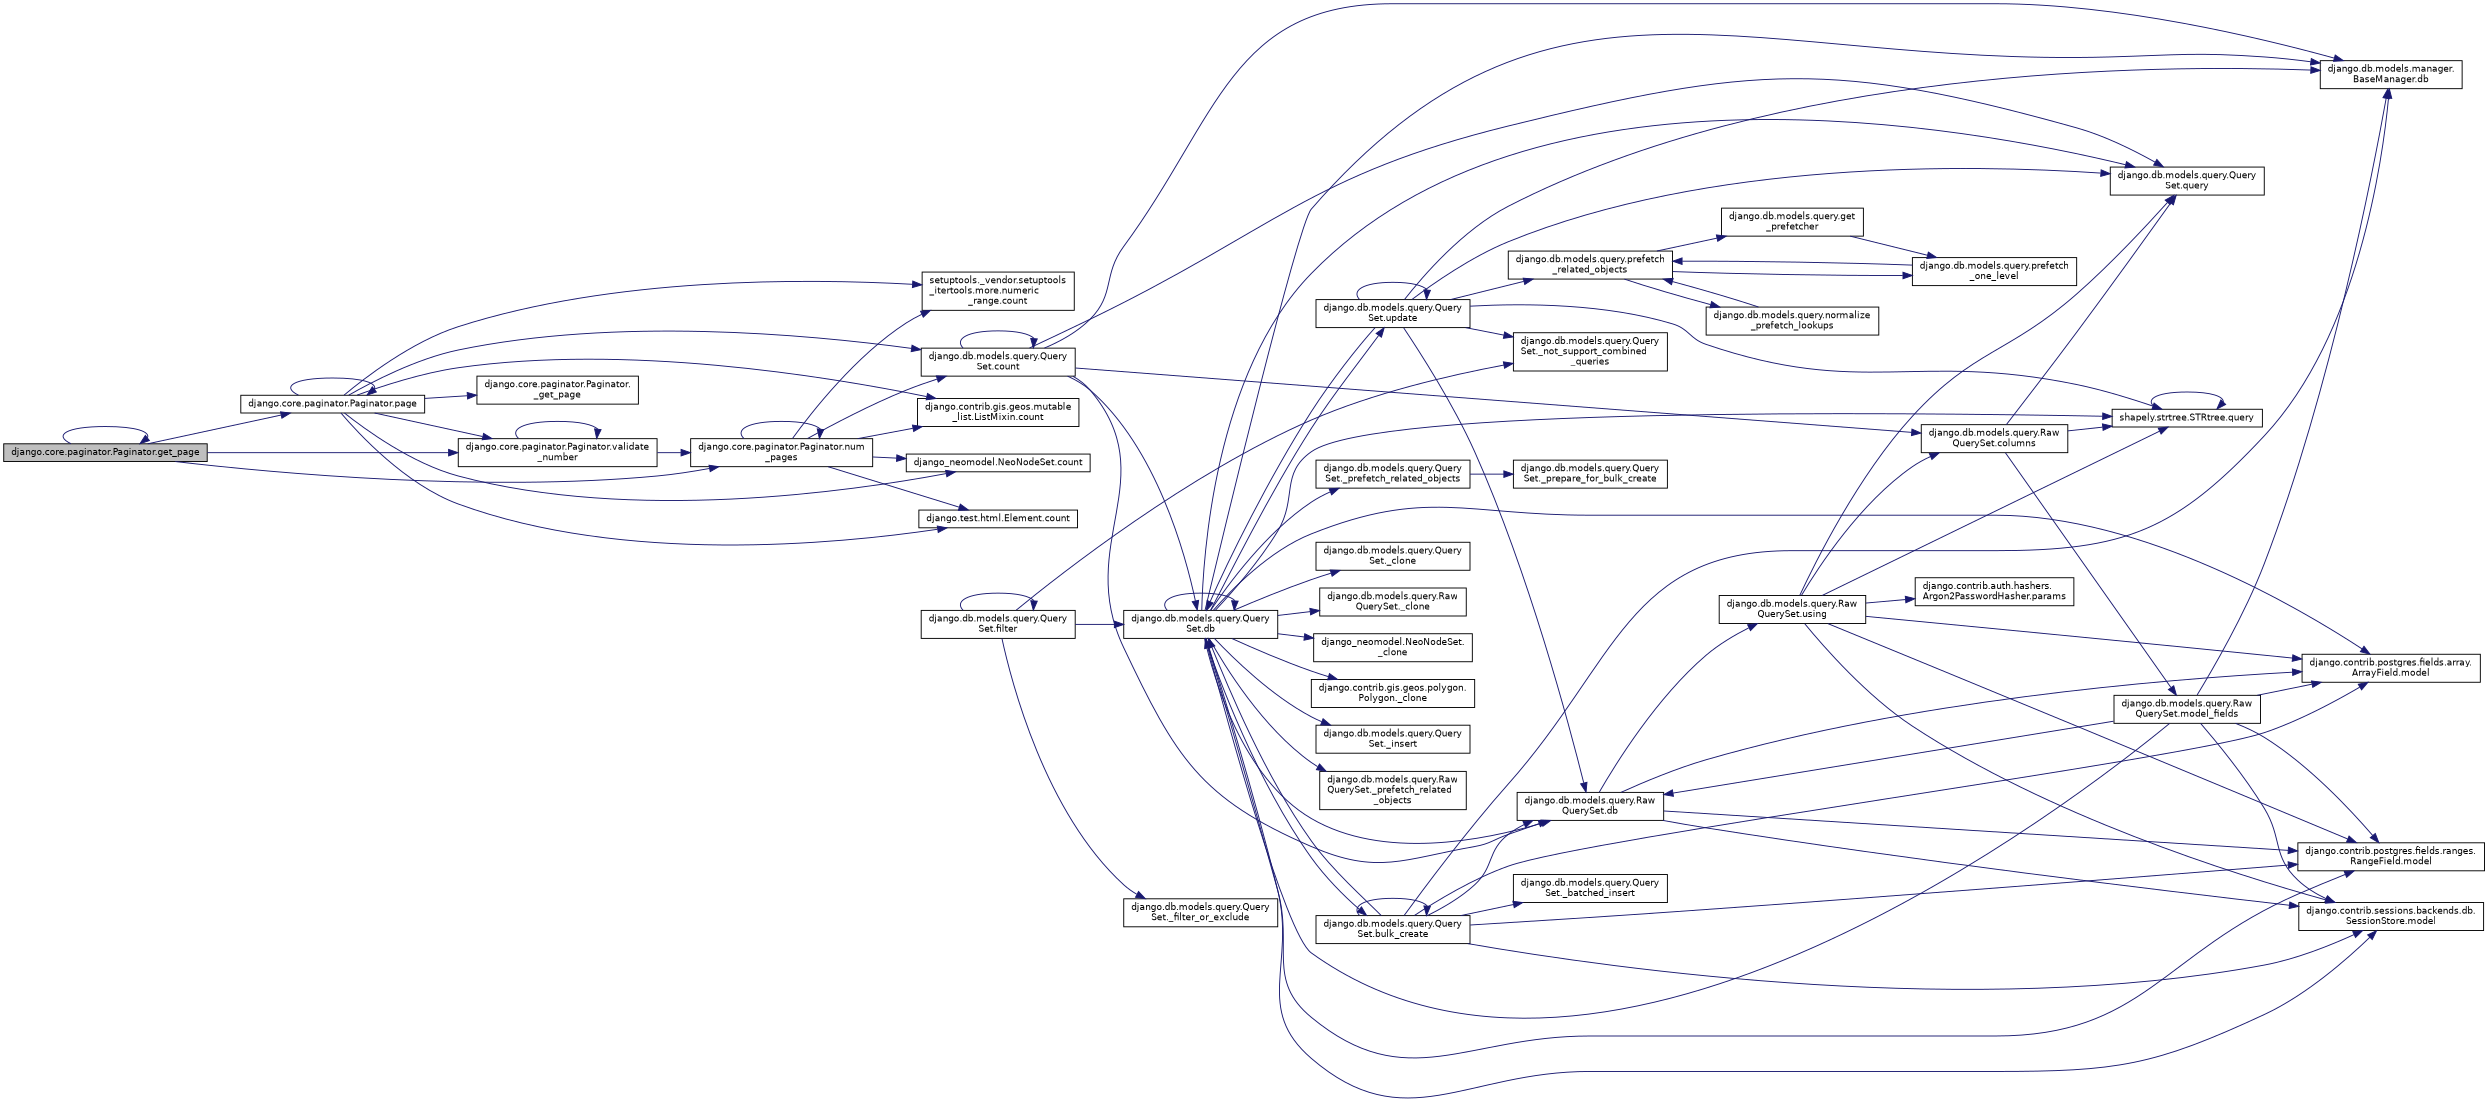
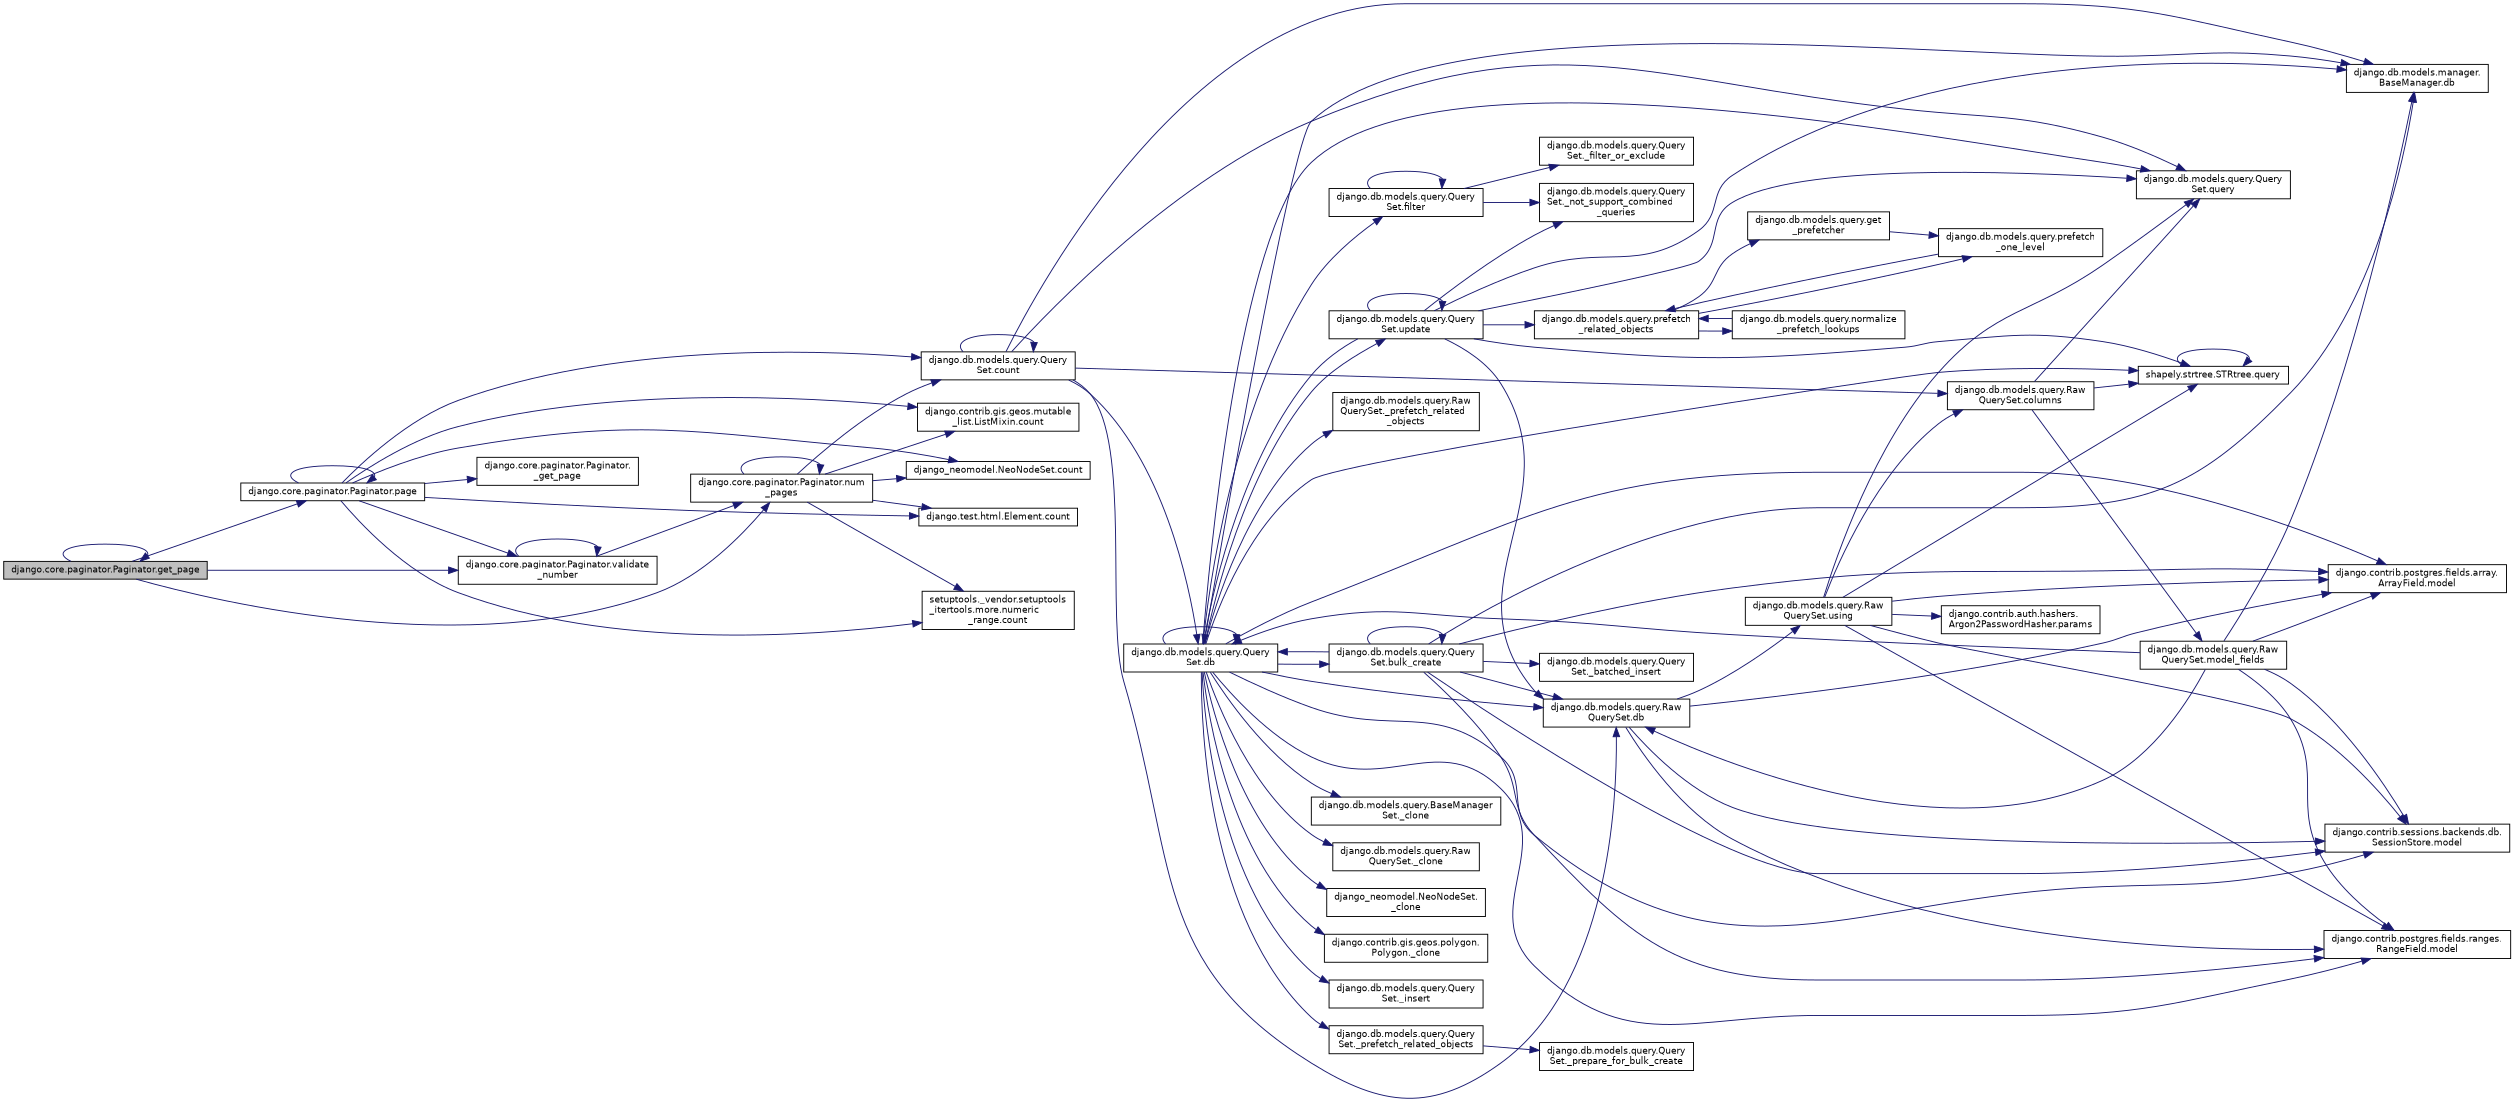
(1393, 556) -> (1406, 811)
(1095, 624) -> (1252, 416)
